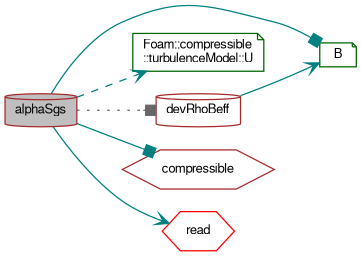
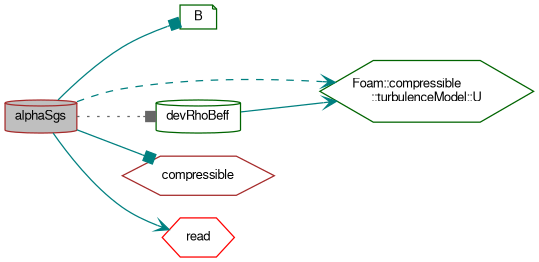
(198, 52) -> (427, 91)
(275, 83) -> (282, 107)
(198, 110) -> (198, 117)
